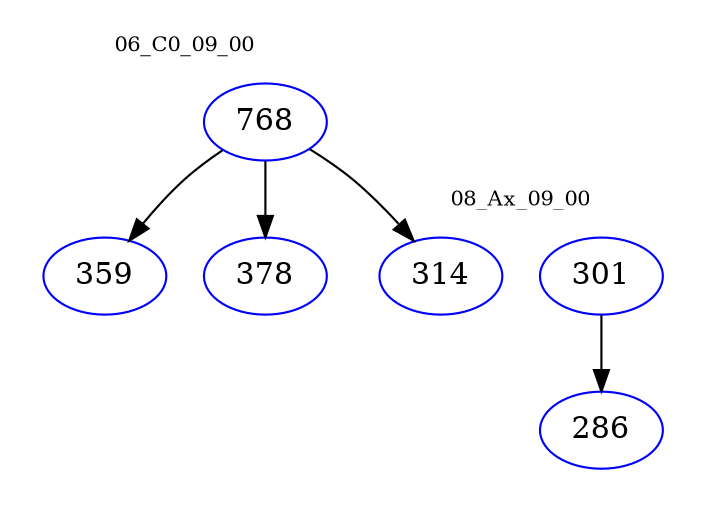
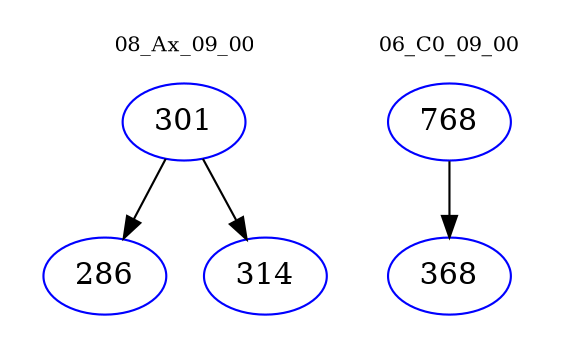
(376, 201) -> (220, 189)
(105, 276) -> none
(265, 276) -> (449, 276)
